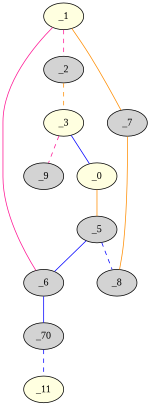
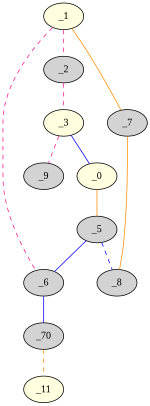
(64, 96) -> (64, 96)
(3, 145) -> (3, 145)
(44, 363) -> (44, 363)
